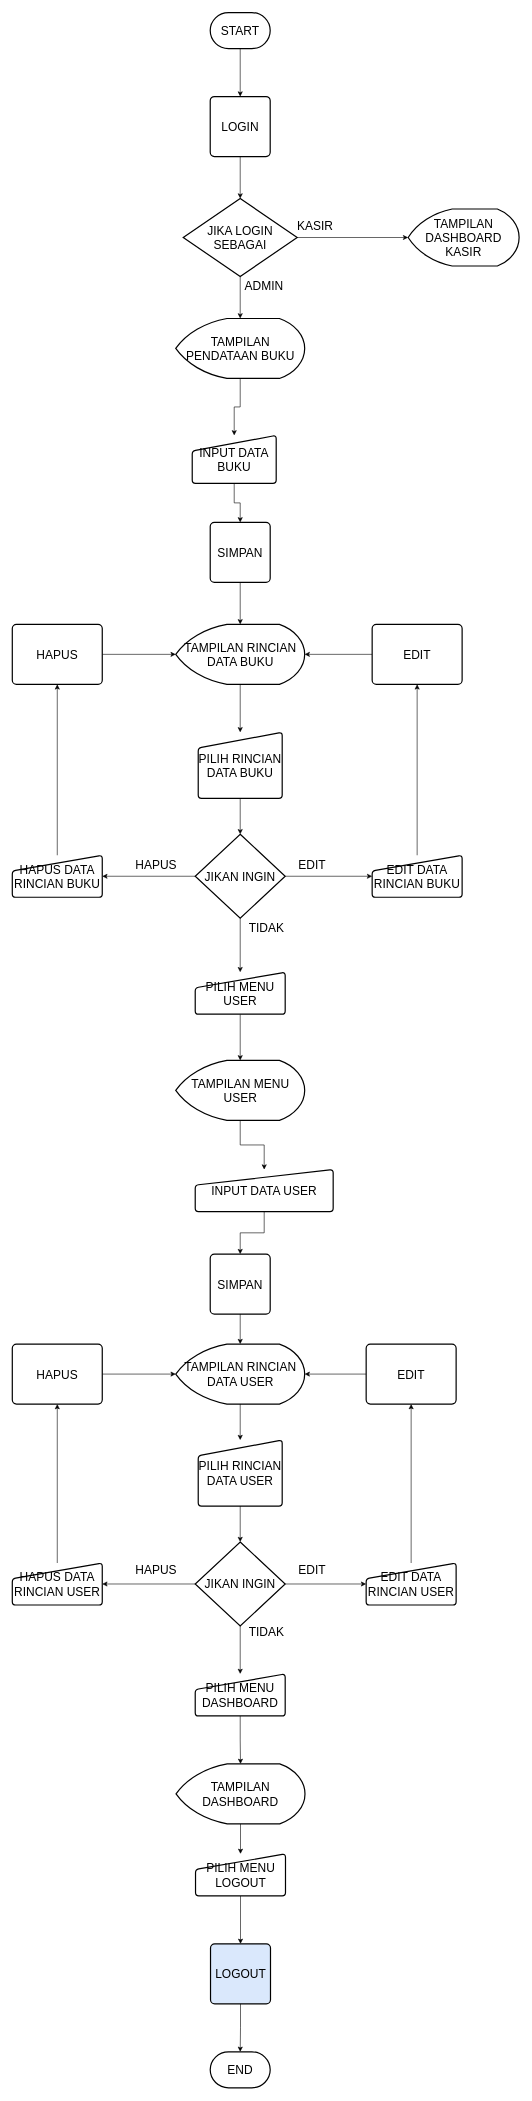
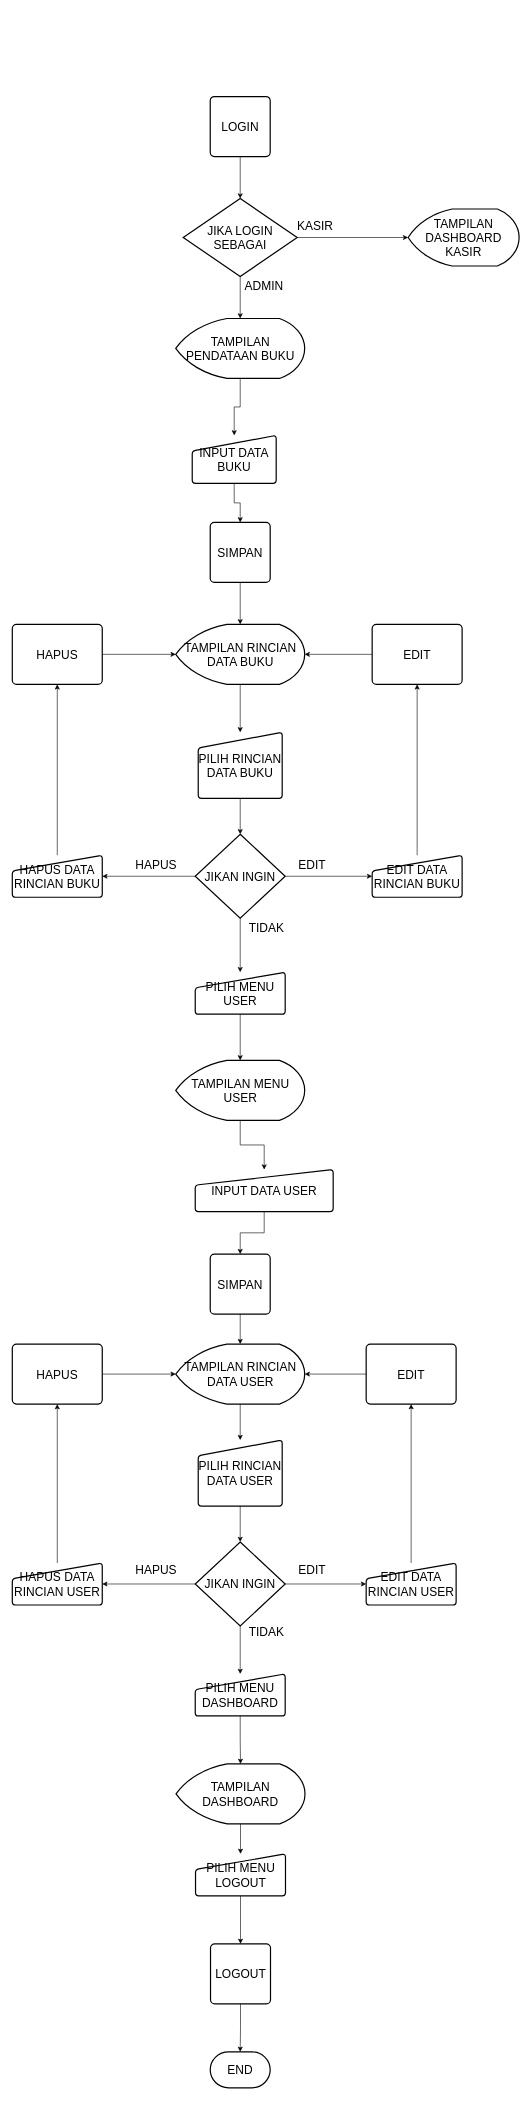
(240, 30) -> none
(240, 49) -> none
(241, 1974) -> (241, 1974)
